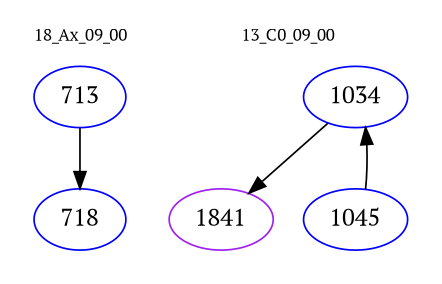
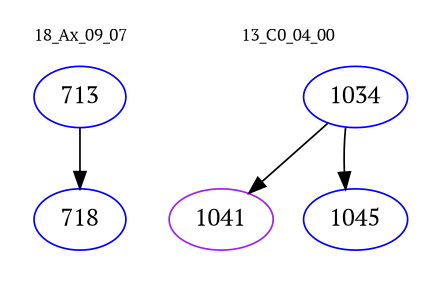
(81, 37) -> (81, 37)
(288, 37) -> (288, 37)
(367, 167) -> (344, 150)
(221, 219) -> (221, 219)
